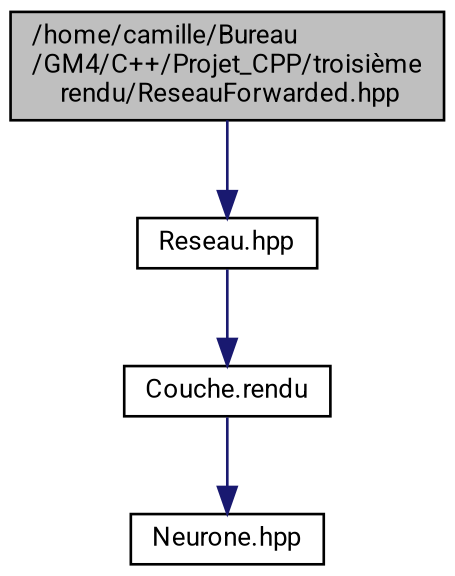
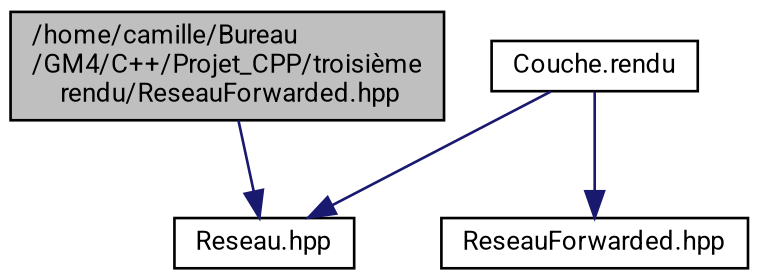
(227, 304) -> (442, 148)
(227, 539) -> (595, 243)
